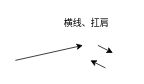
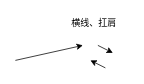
(87, 23) -> (94, 23)
